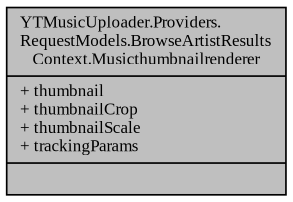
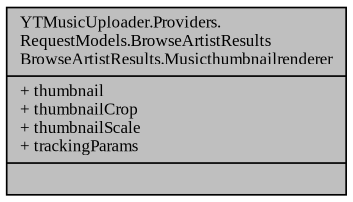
(146, 59) -> (176, 59)
